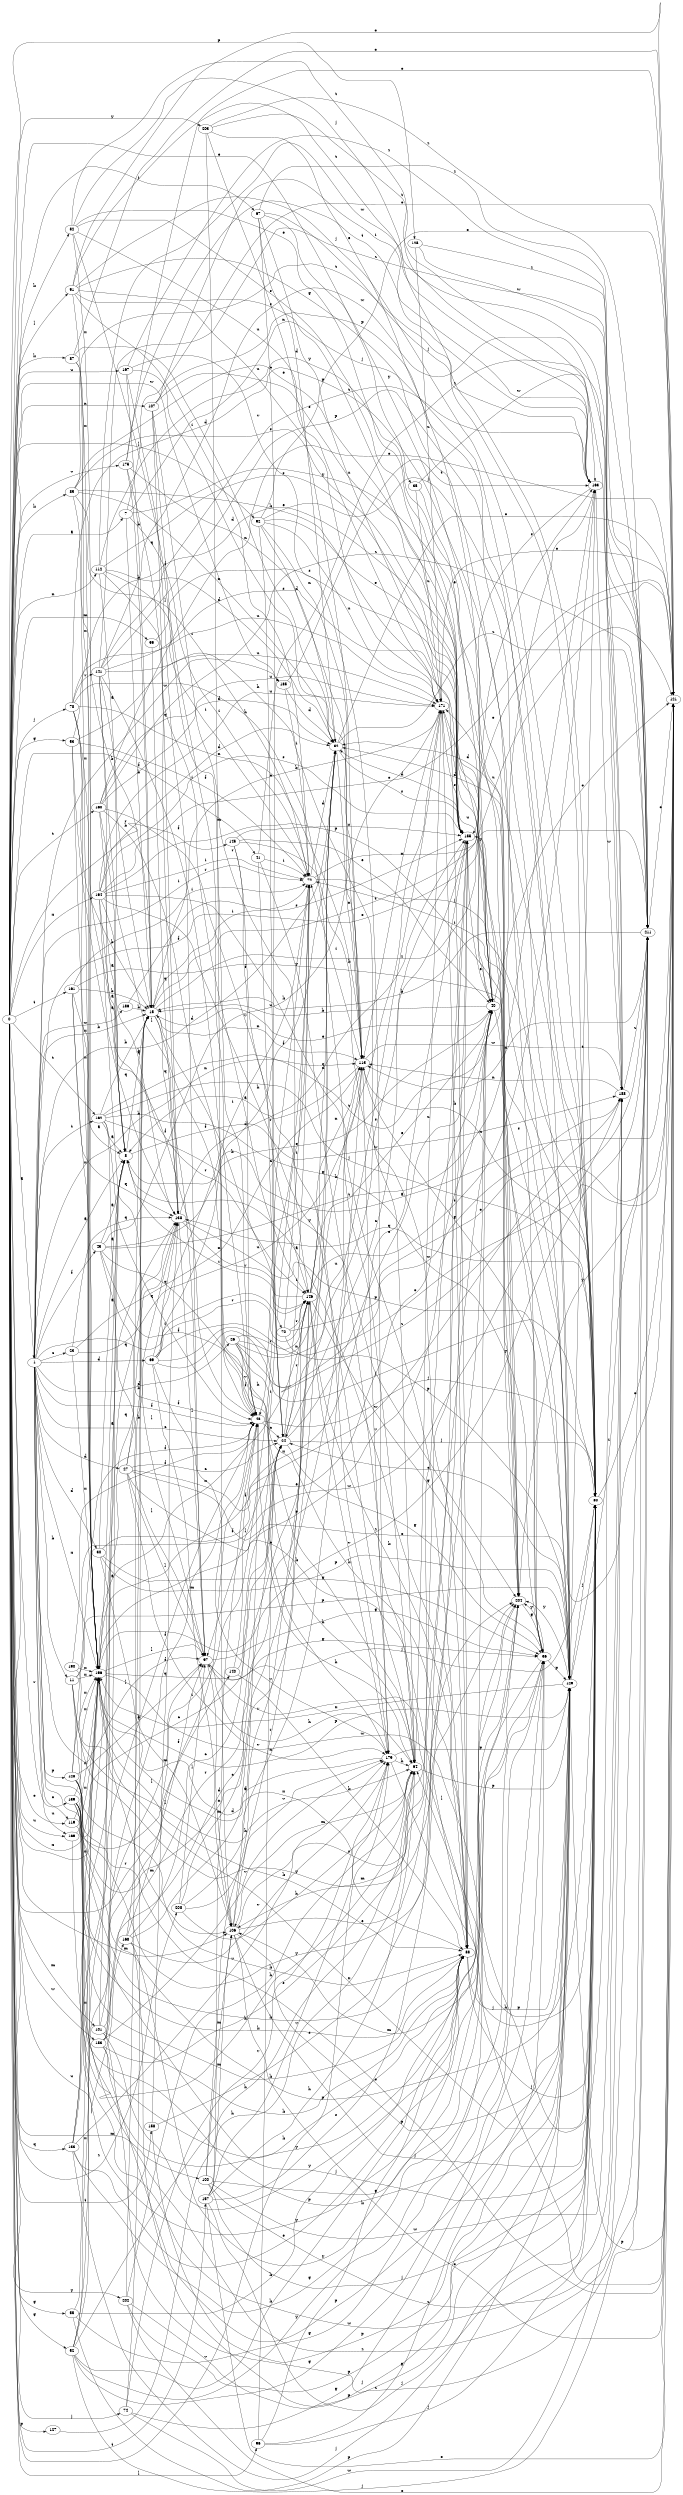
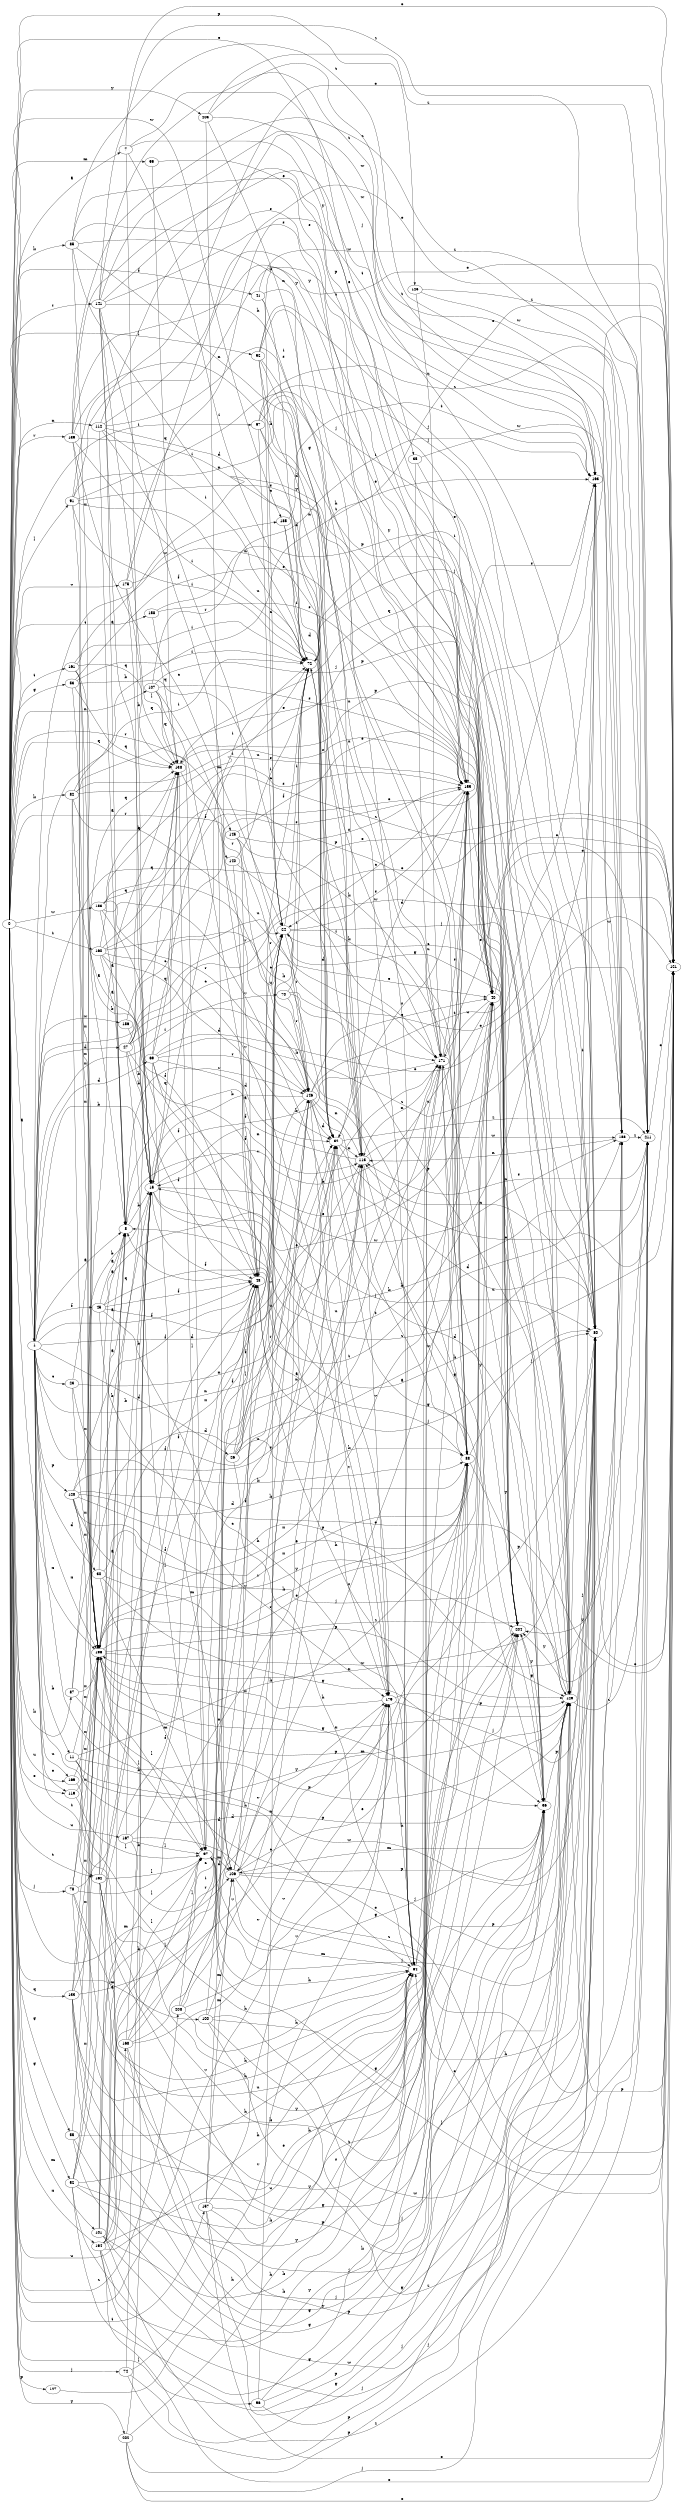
(79, 687) -> (12, 587)
(262, 757) -> (400, 1244)
(72, 1667) -> none
none -> (226, 2083)
